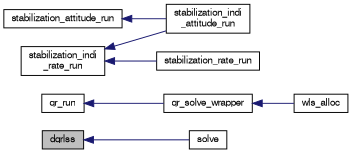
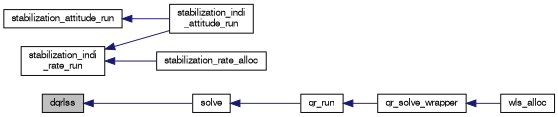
(208, 61) -> (211, 61)
none -> (270, 103)
